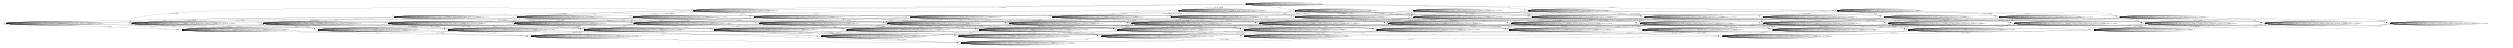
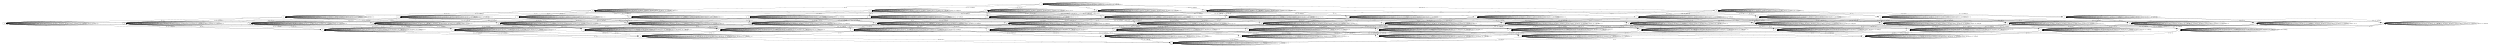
(685, 9) -> (956, 7)
